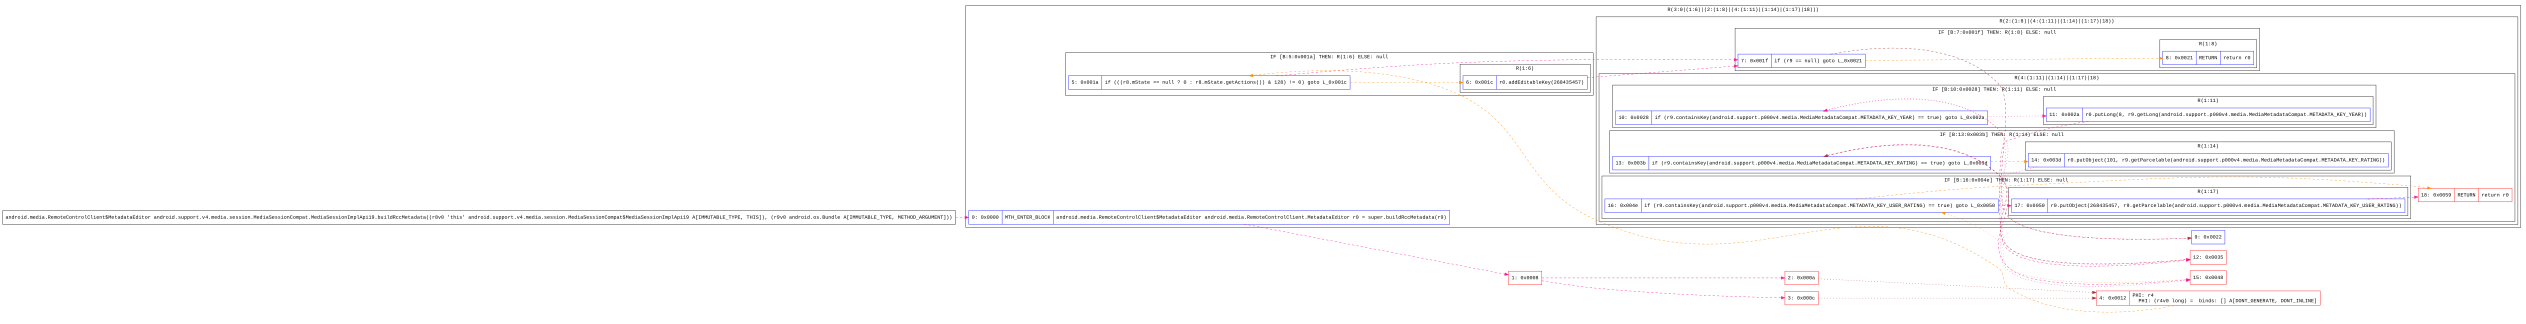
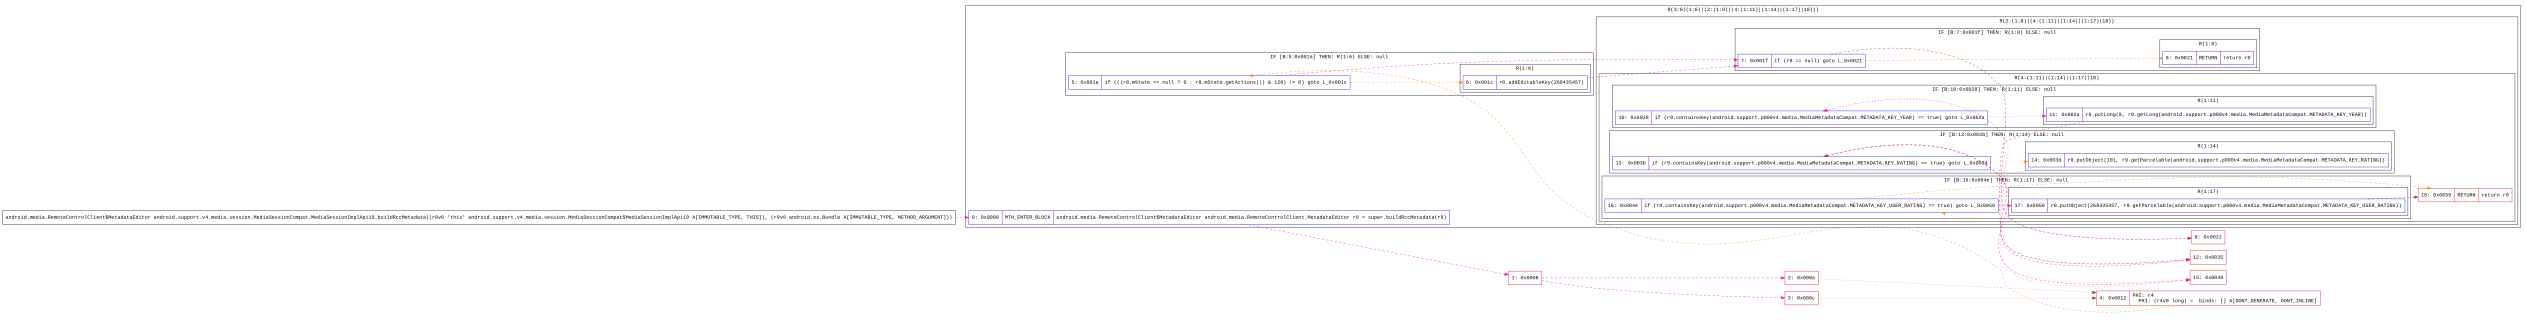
(2009, 162) -> (2009, 162)
(2391, 198) -> (2391, 198)
(2208, 237) -> (2208, 237)
